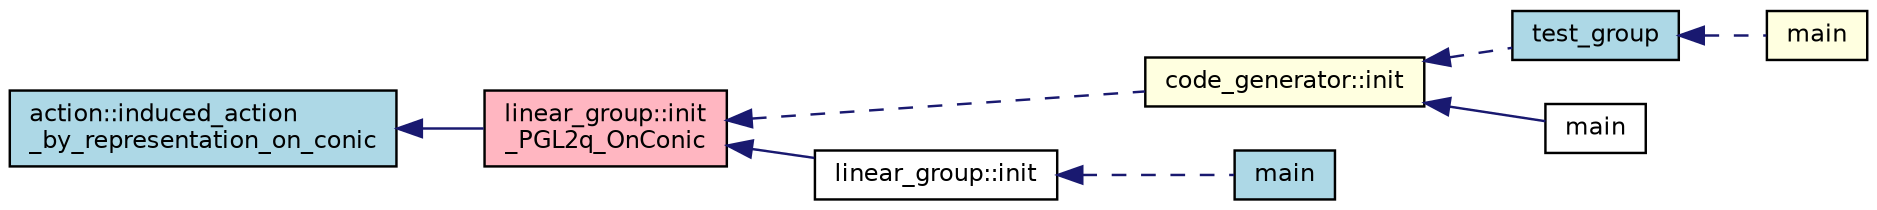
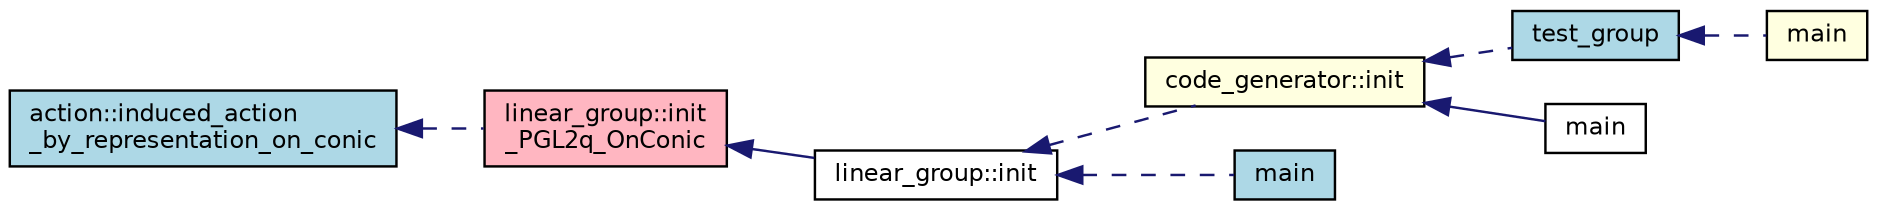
(948, 105) -> (1122, 125)
(453, 128) -> (453, 128)
